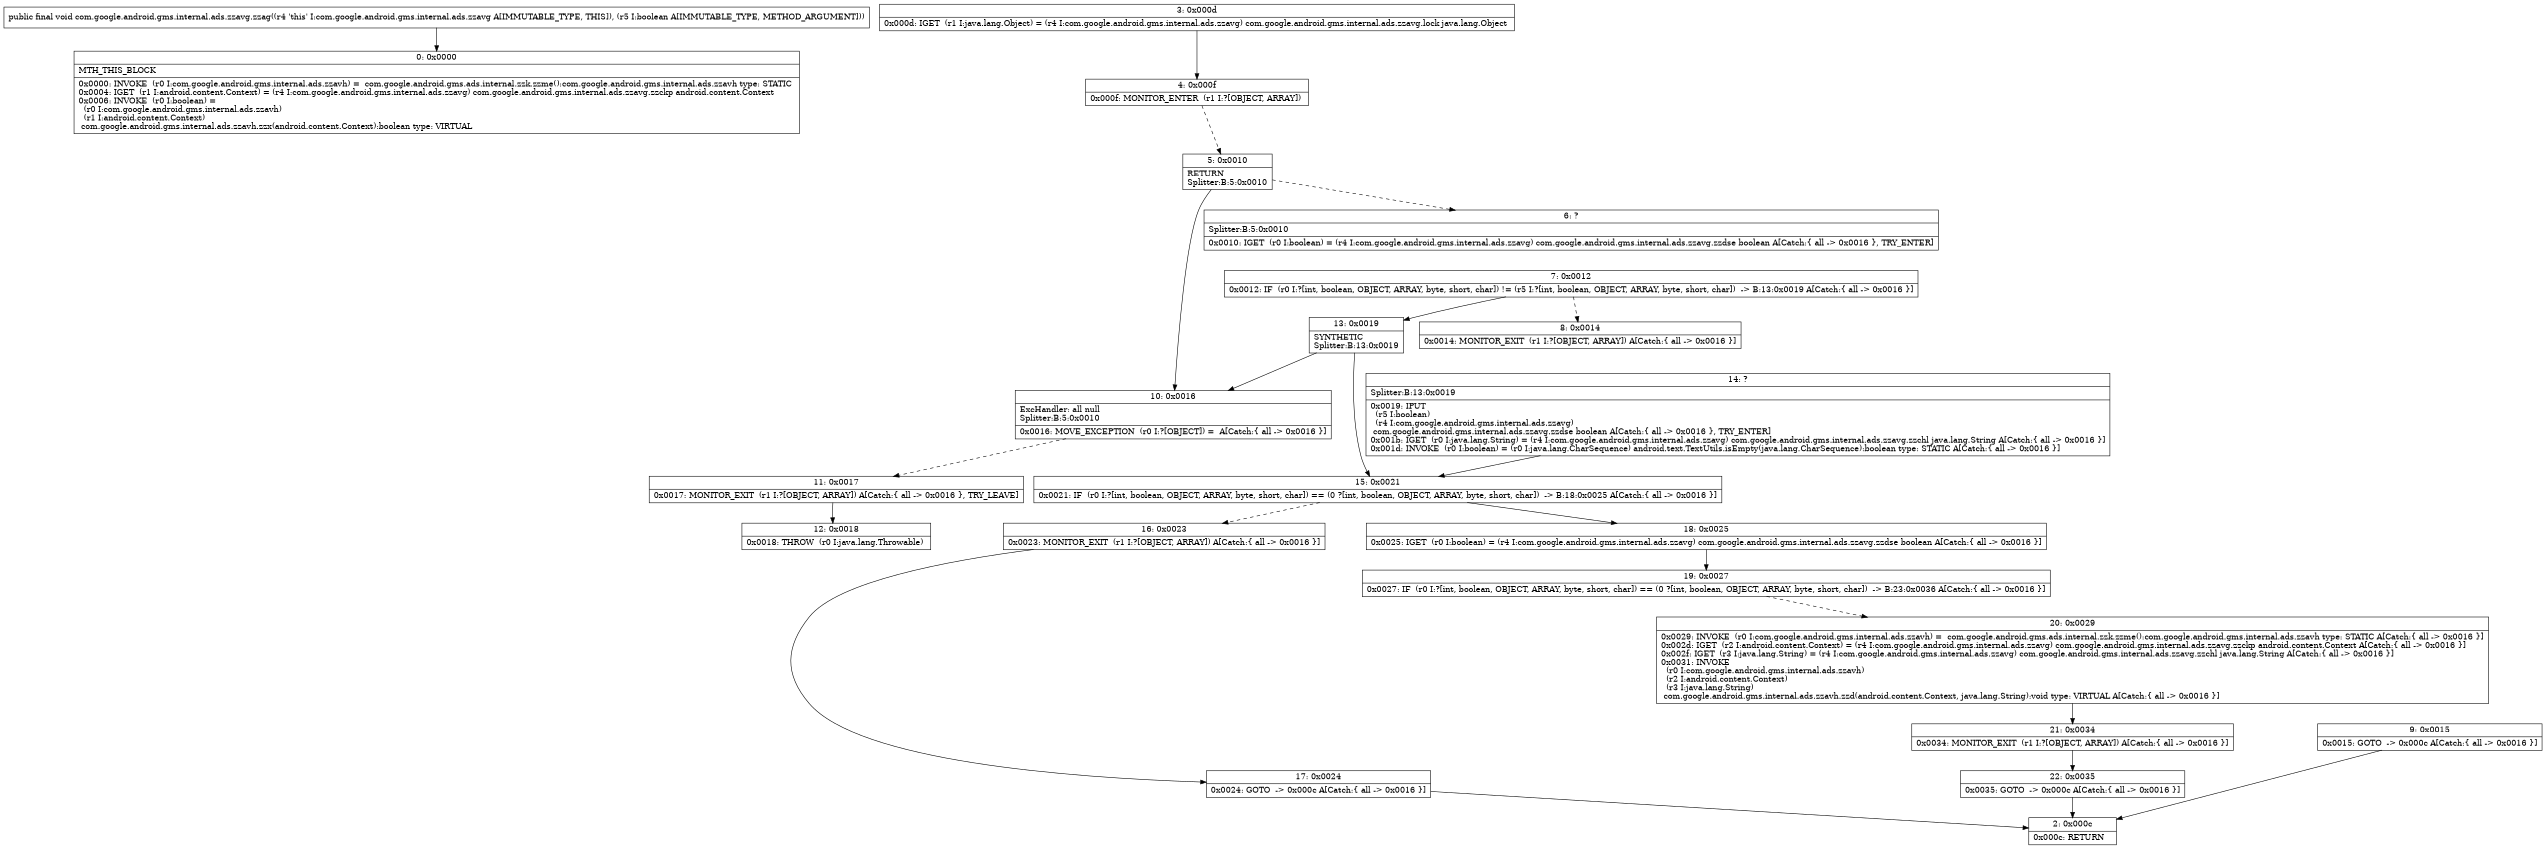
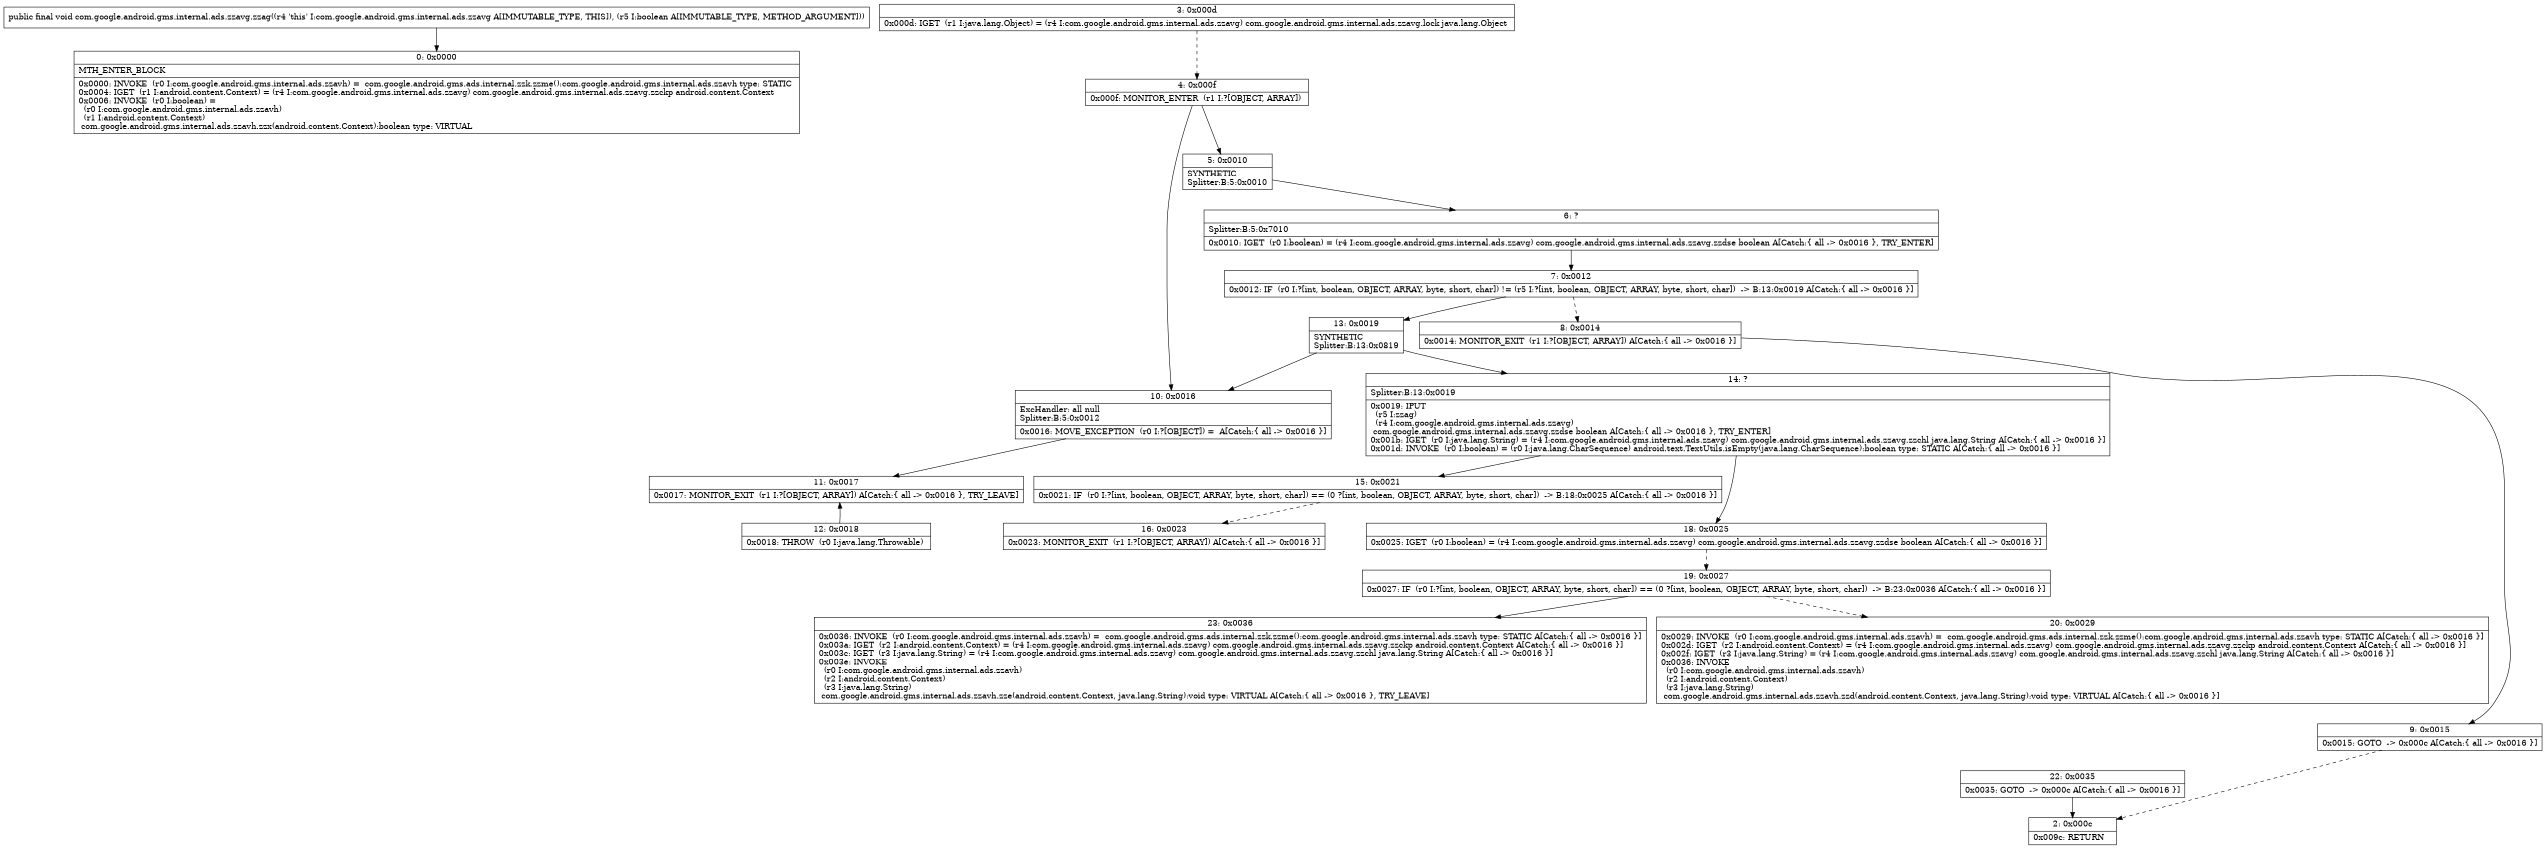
(1197, 52) -> (1197, 52)
(117, 71) -> (122, 71)
(1210, 127) -> (1210, 127)
(1206, 174) -> (1212, 174)
(1361, 195) -> (1361, 195)
(1249, 230) -> (1249, 230)
none -> (1571, 257)
(1184, 285) -> (1167, 244)
(1356, 346) -> (1356, 346)
none -> (2278, 378)
(1354, 413) -> (1452, 362)
(1400, 415) -> (1394, 415)
(1060, 418) -> (1060, 418)
(982, 457) -> (982, 457)
(833, 510) -> (840, 516)
(1539, 513) -> (1731, 488)
(1706, 557) -> (1706, 557)
none -> (1230, 660)
(1698, 663) -> (1698, 663)
(2073, 737) -> none
(1319, 784) -> none
(2252, 784) -> (2252, 784)
(2073, 838) -> (2073, 838)
